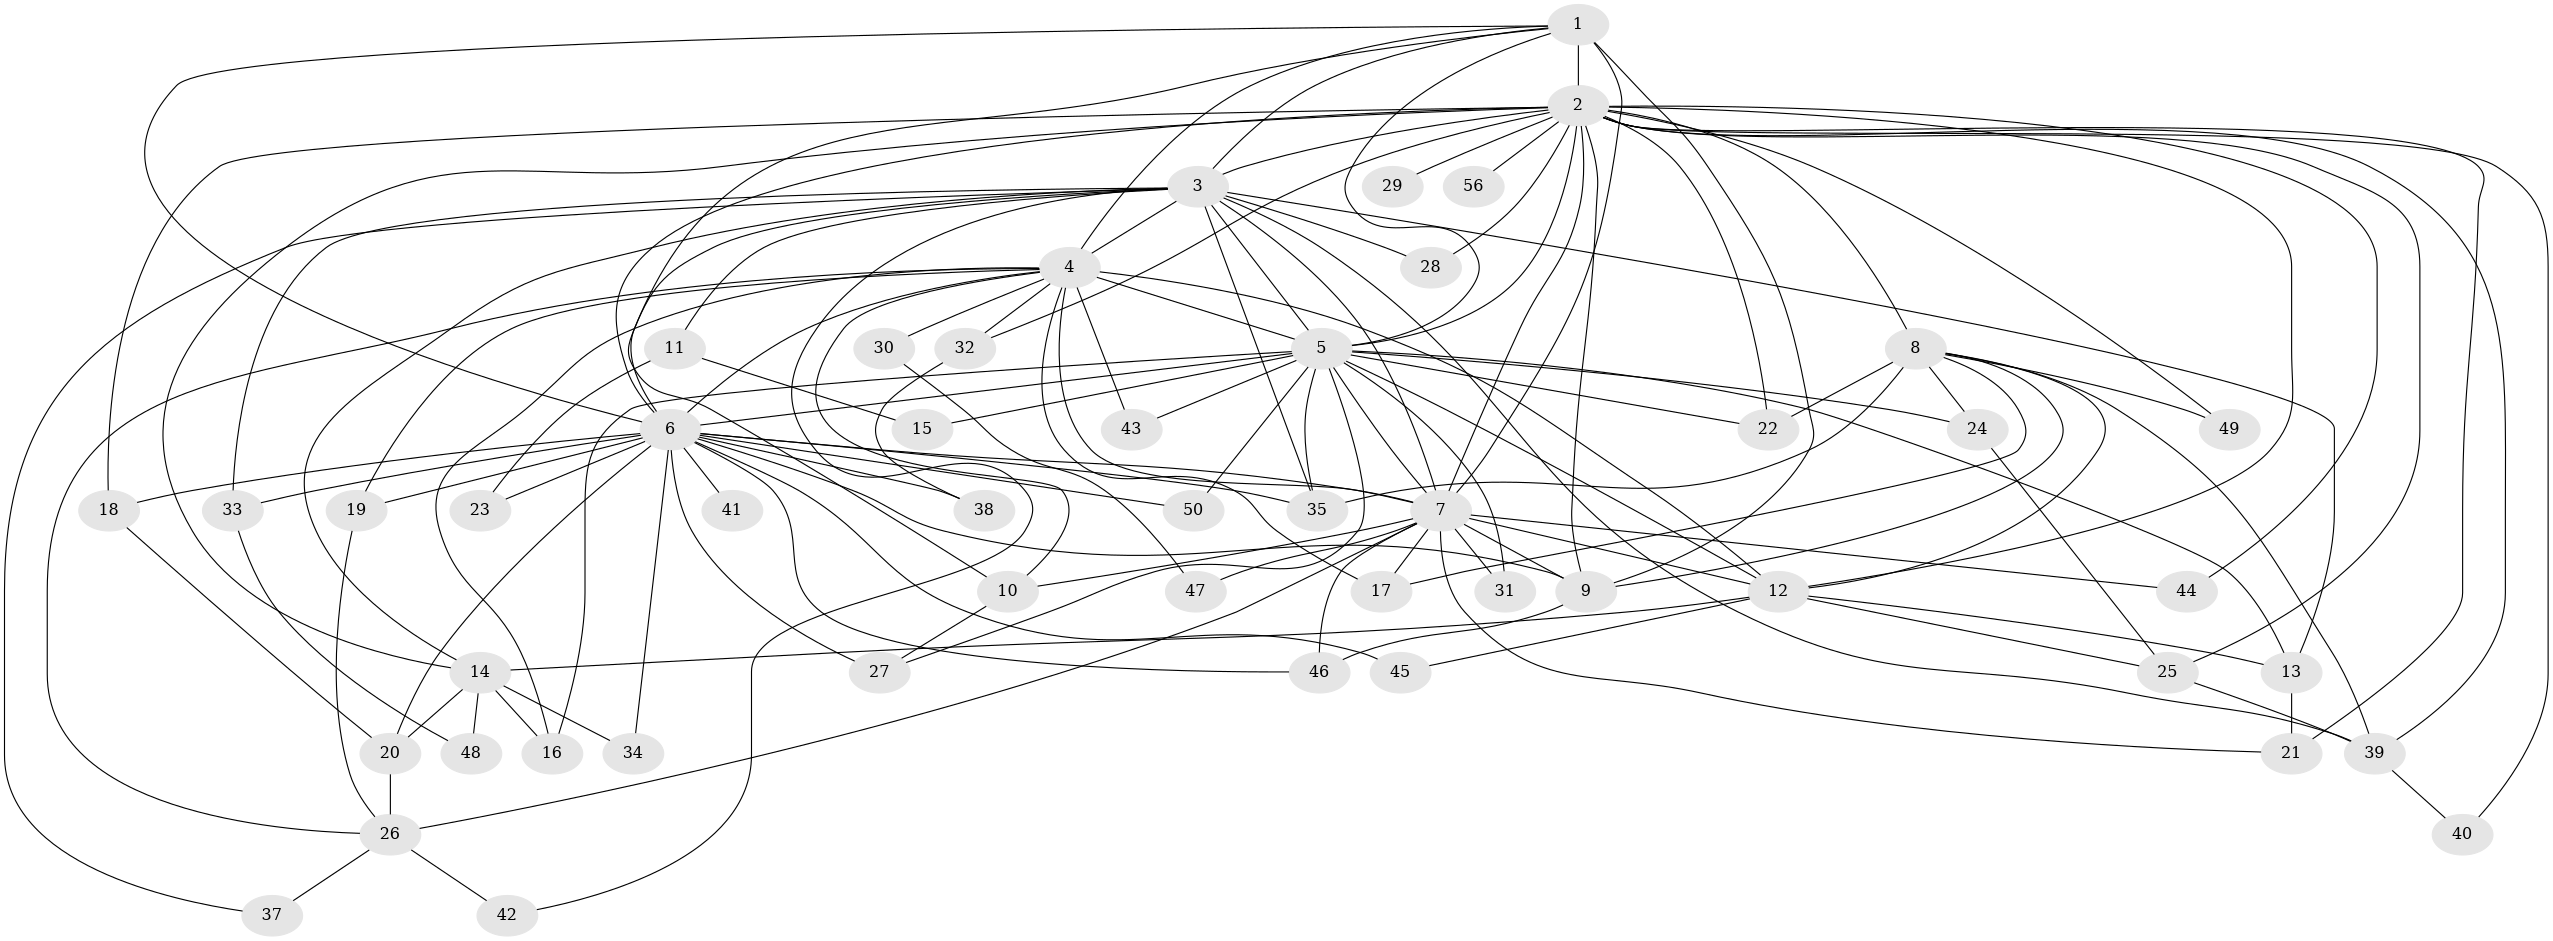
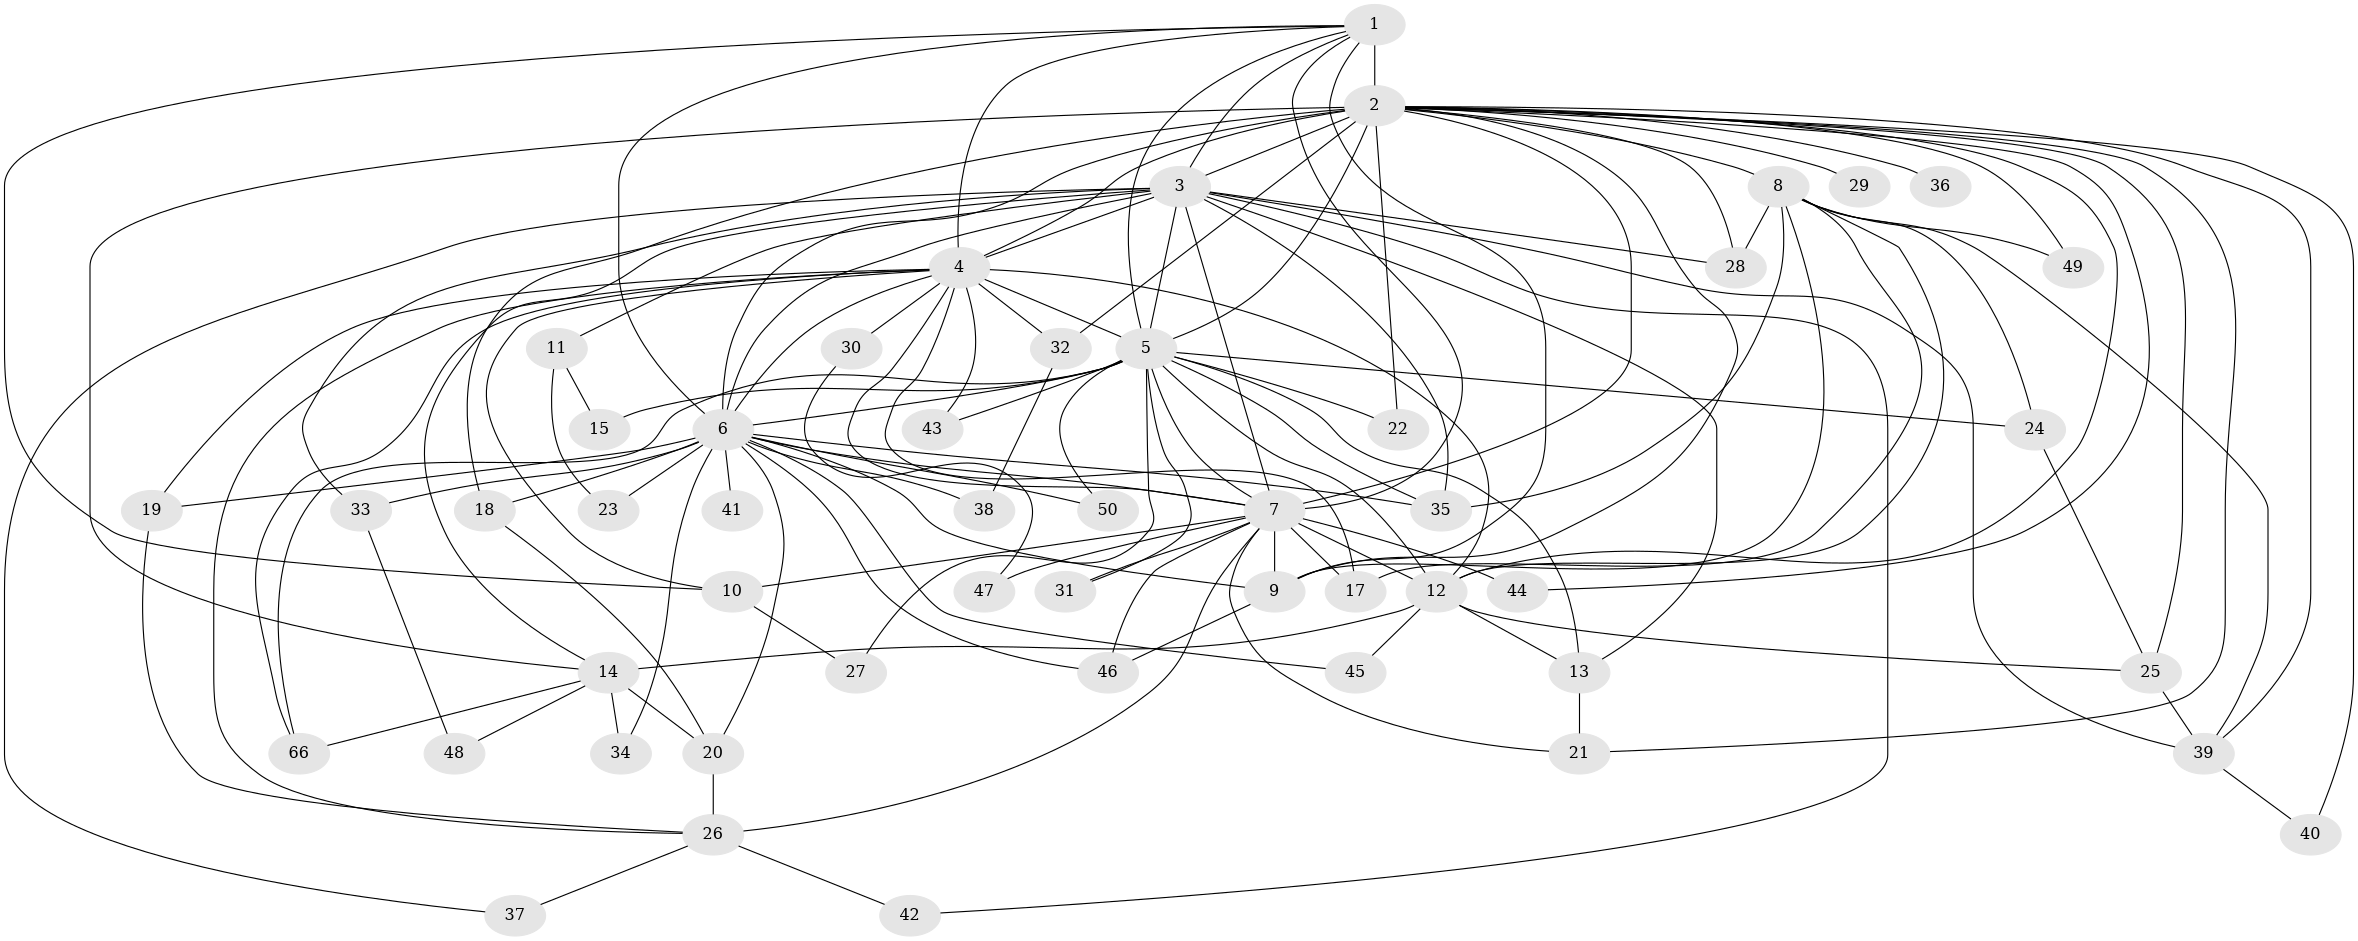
none -> (1155, 160)
(1474, 187) -> (1941, 187)
(1842, 389) -> (1757, 227)
(732, 581) -> none
(552, 754) -> (299, 754)
